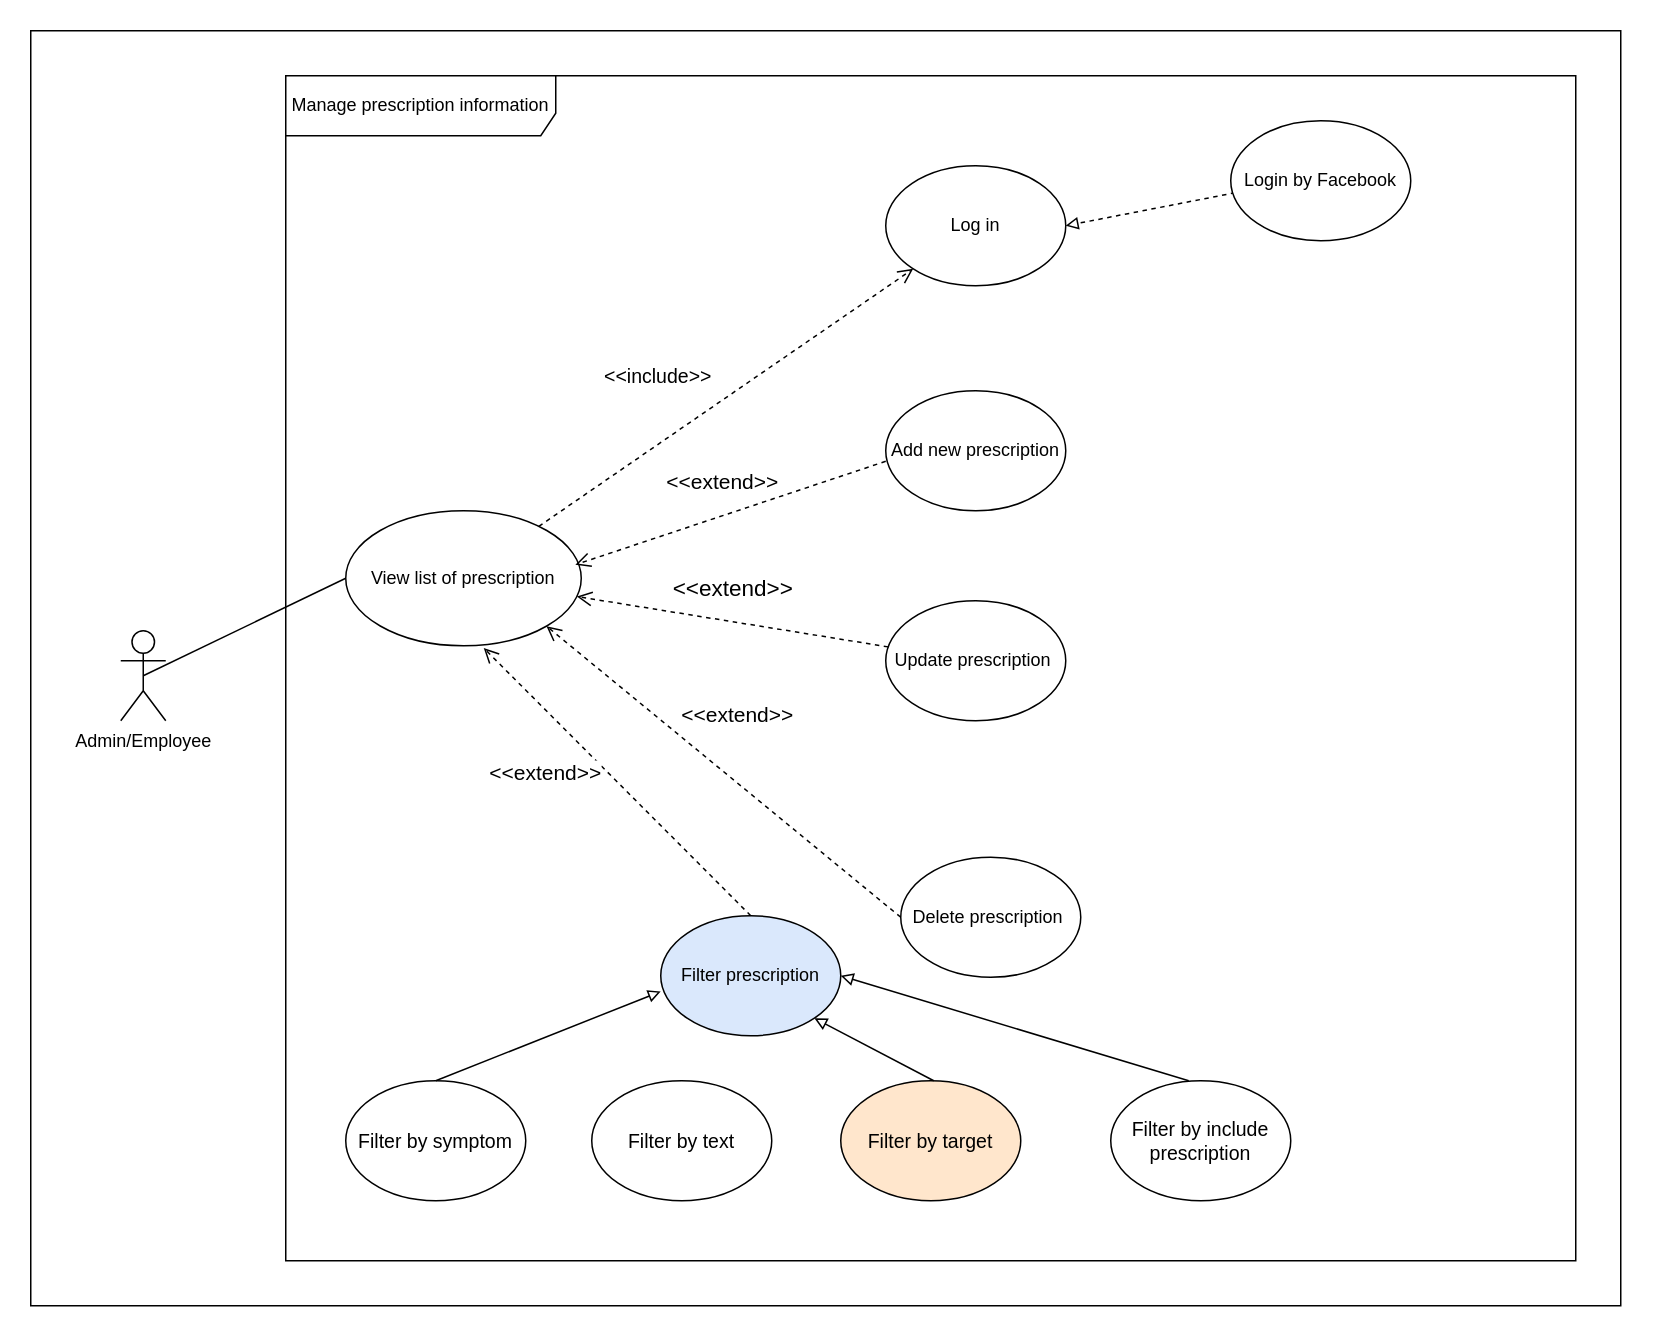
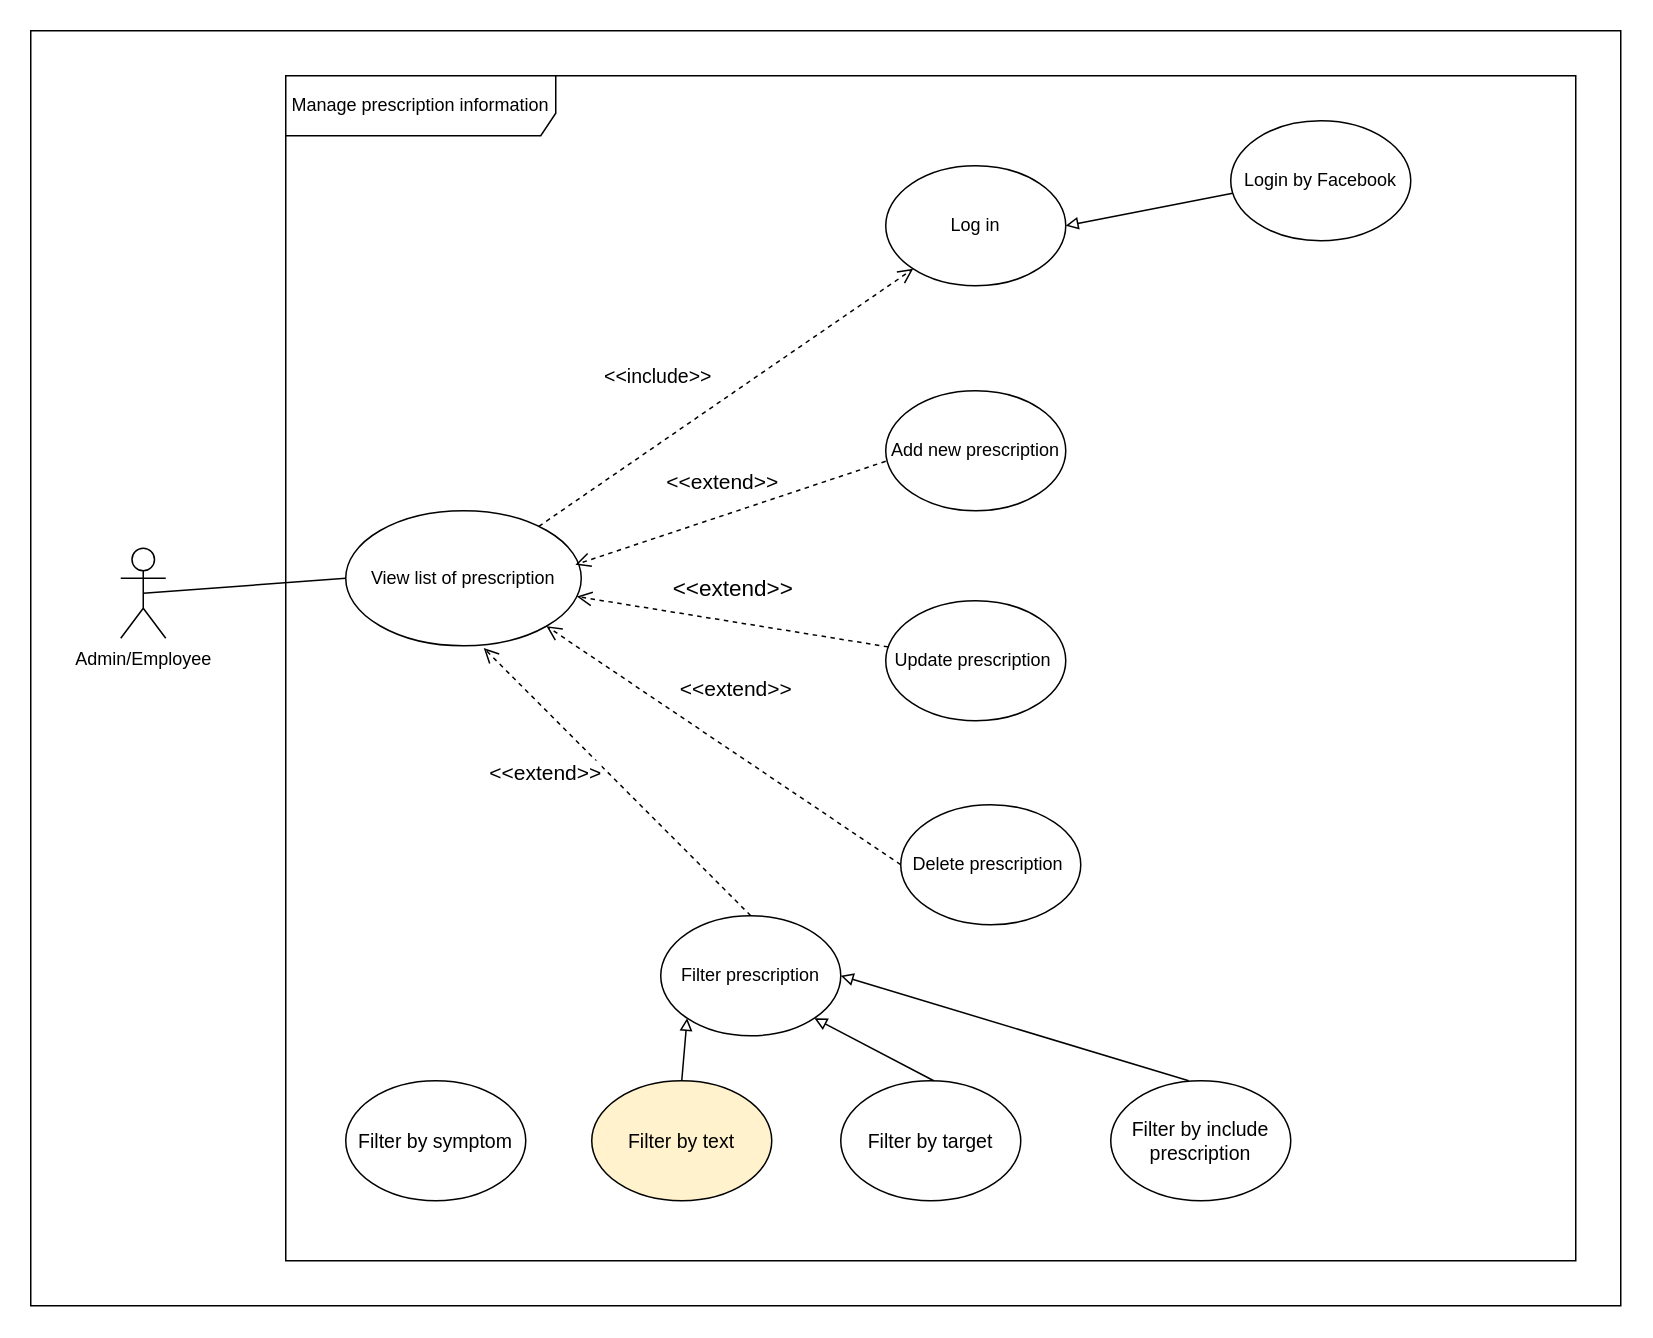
(1155, 208) -> (1155, 208)
(143, 676) -> (143, 593)
(991, 917) -> (991, 865)
(751, 976) -> (751, 976)
(542, 1039) -> none
none -> (684, 1056)
(682, 1141) -> (682, 1141)
(931, 1141) -> (931, 1141)
